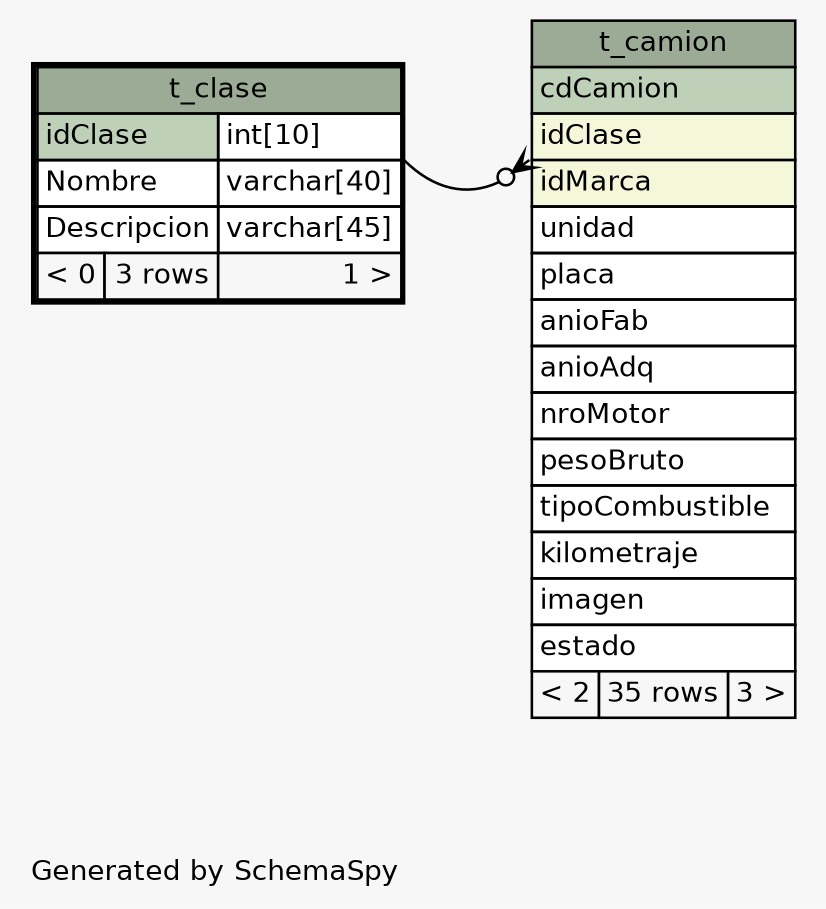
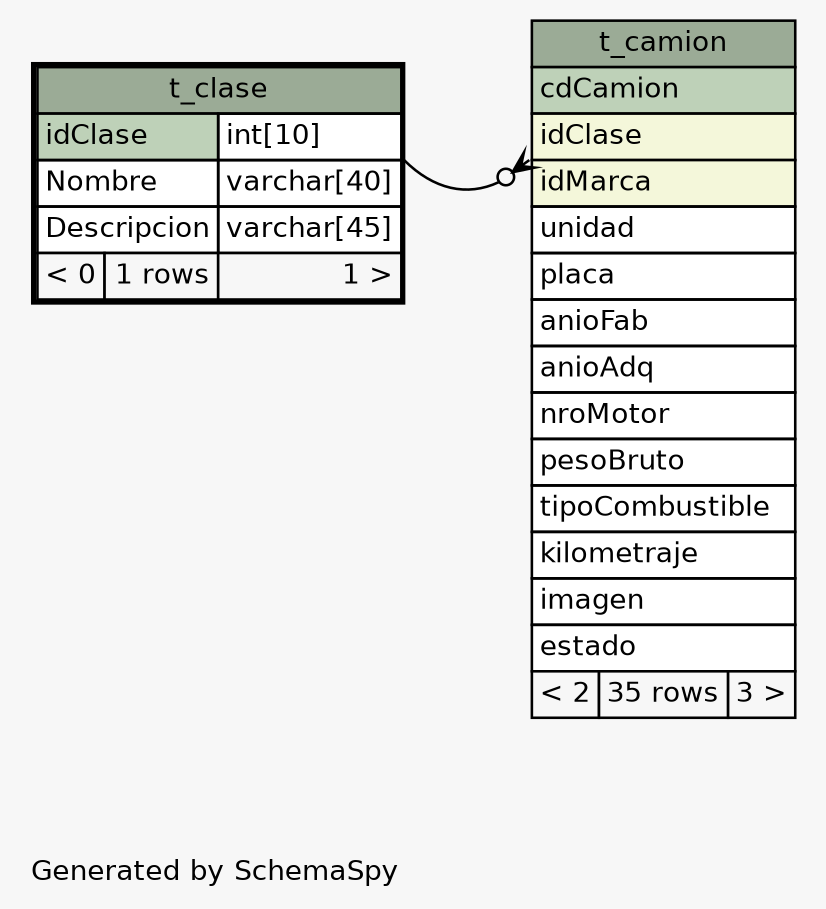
(163, 275) -> (163, 275)
